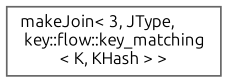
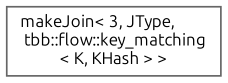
(114, 41) -> (114, 41)
